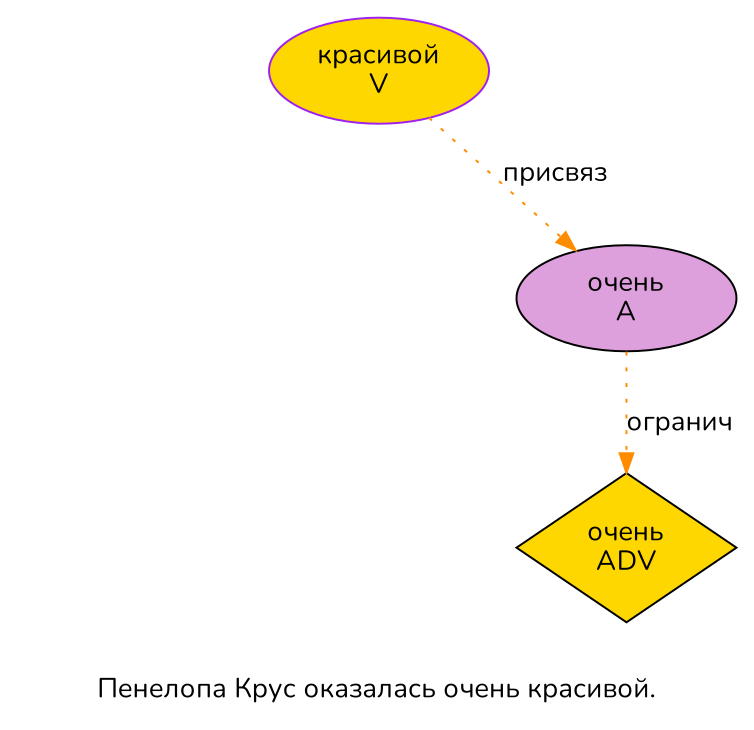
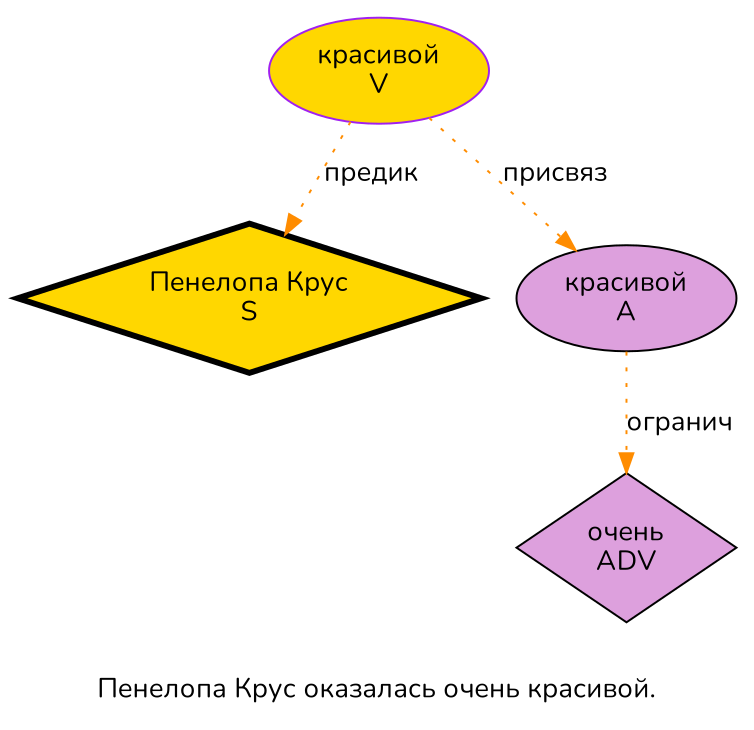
none -> (249, 298)
(626, 298) -> (626, 298)
(626, 548) -> (626, 548)
